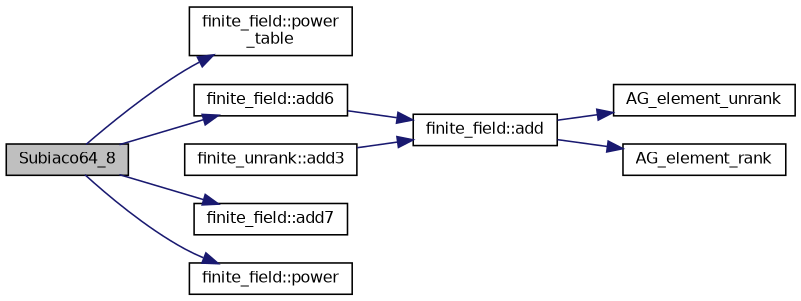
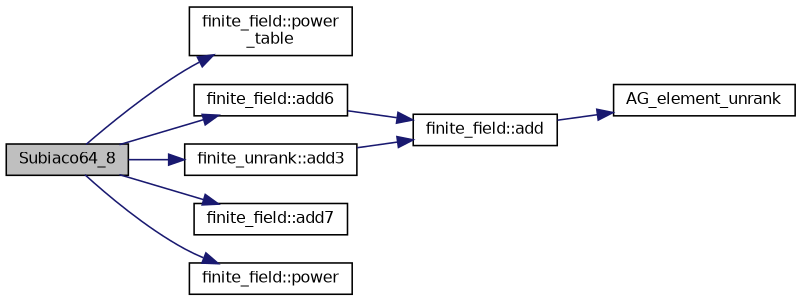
none -> (148, 160)
(704, 160) -> none
